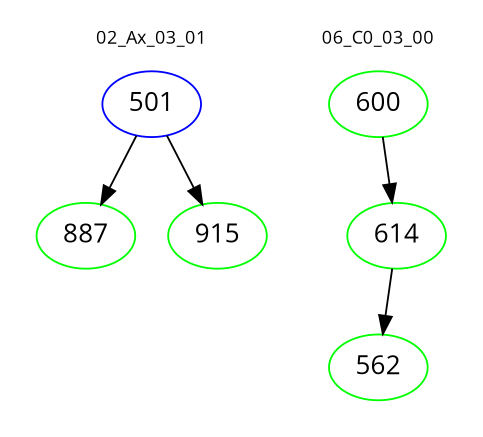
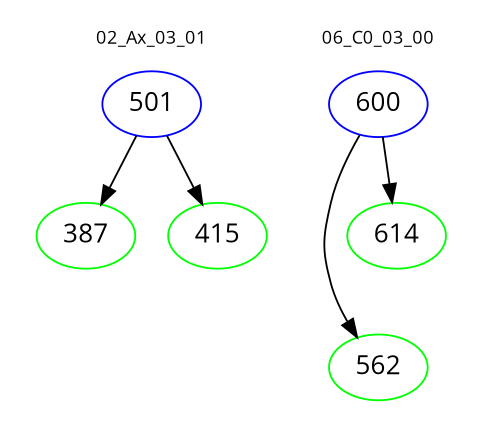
(378, 104) -> (378, 104)
(86, 236) -> (86, 236)
(218, 236) -> (218, 236)
(389, 292) -> (326, 227)
